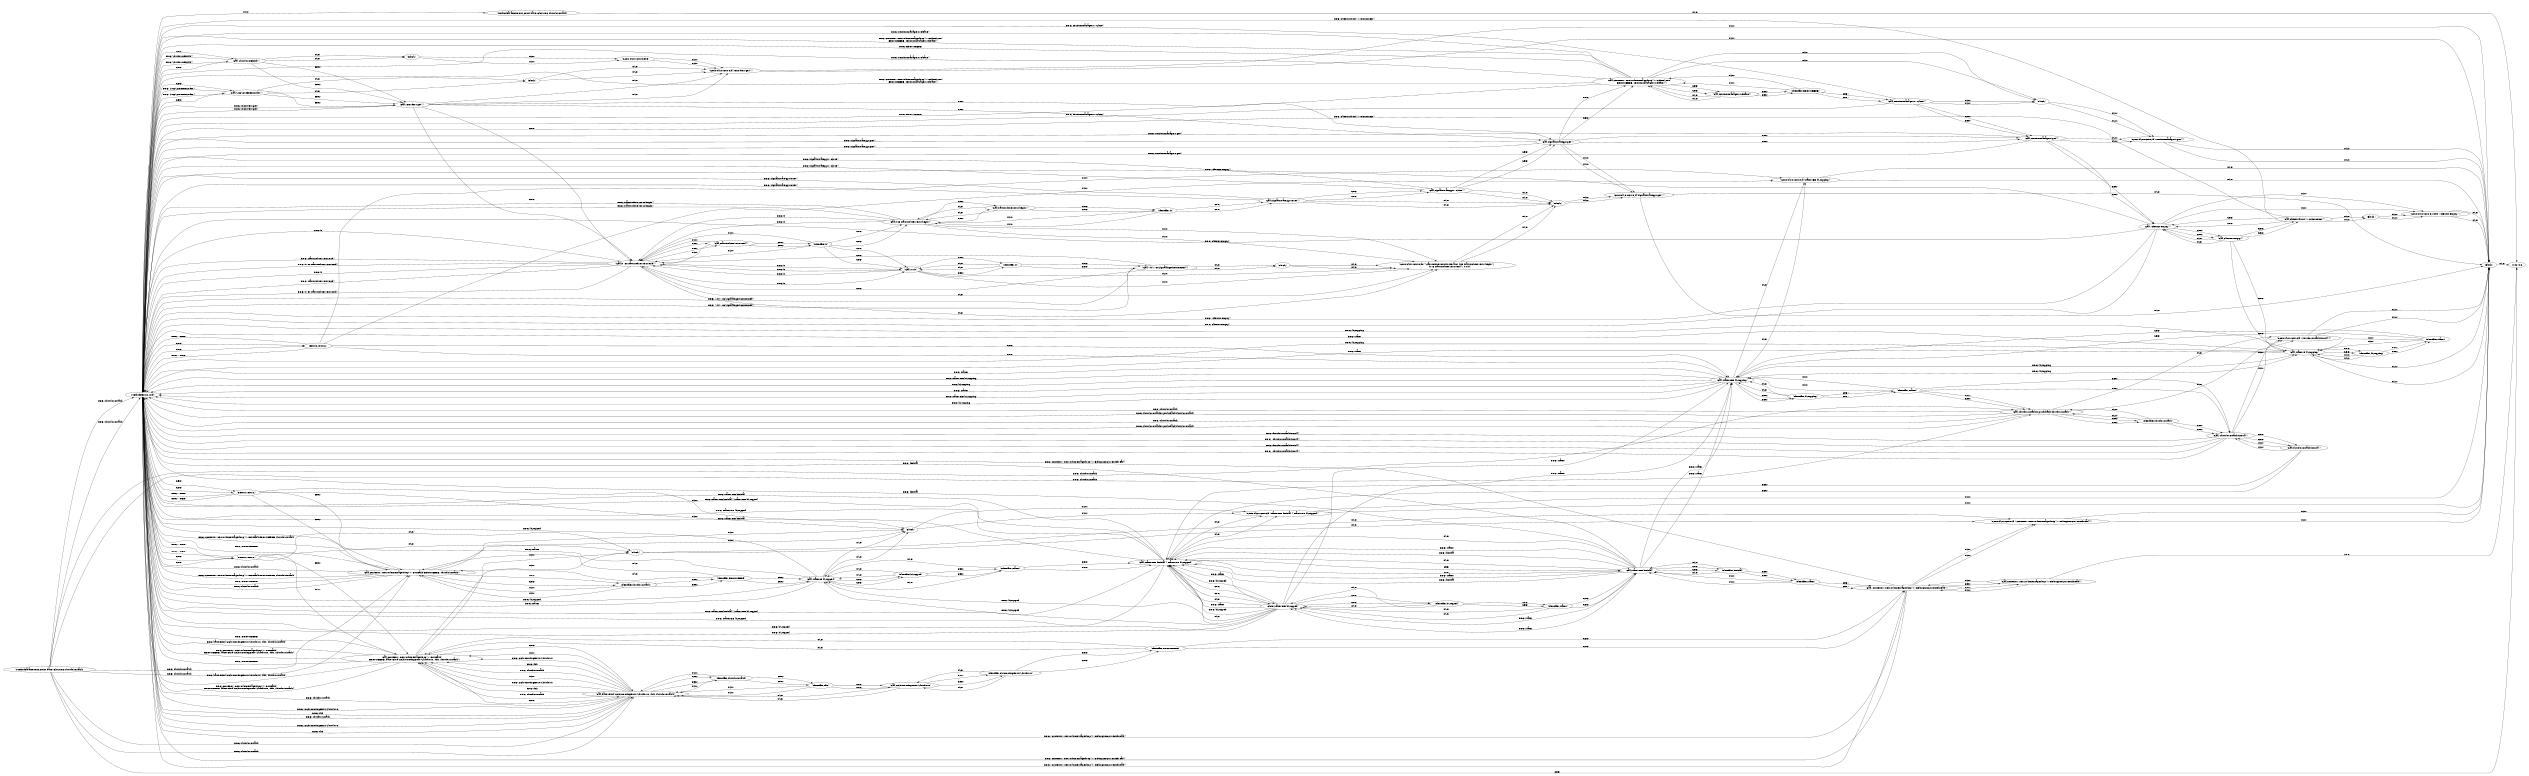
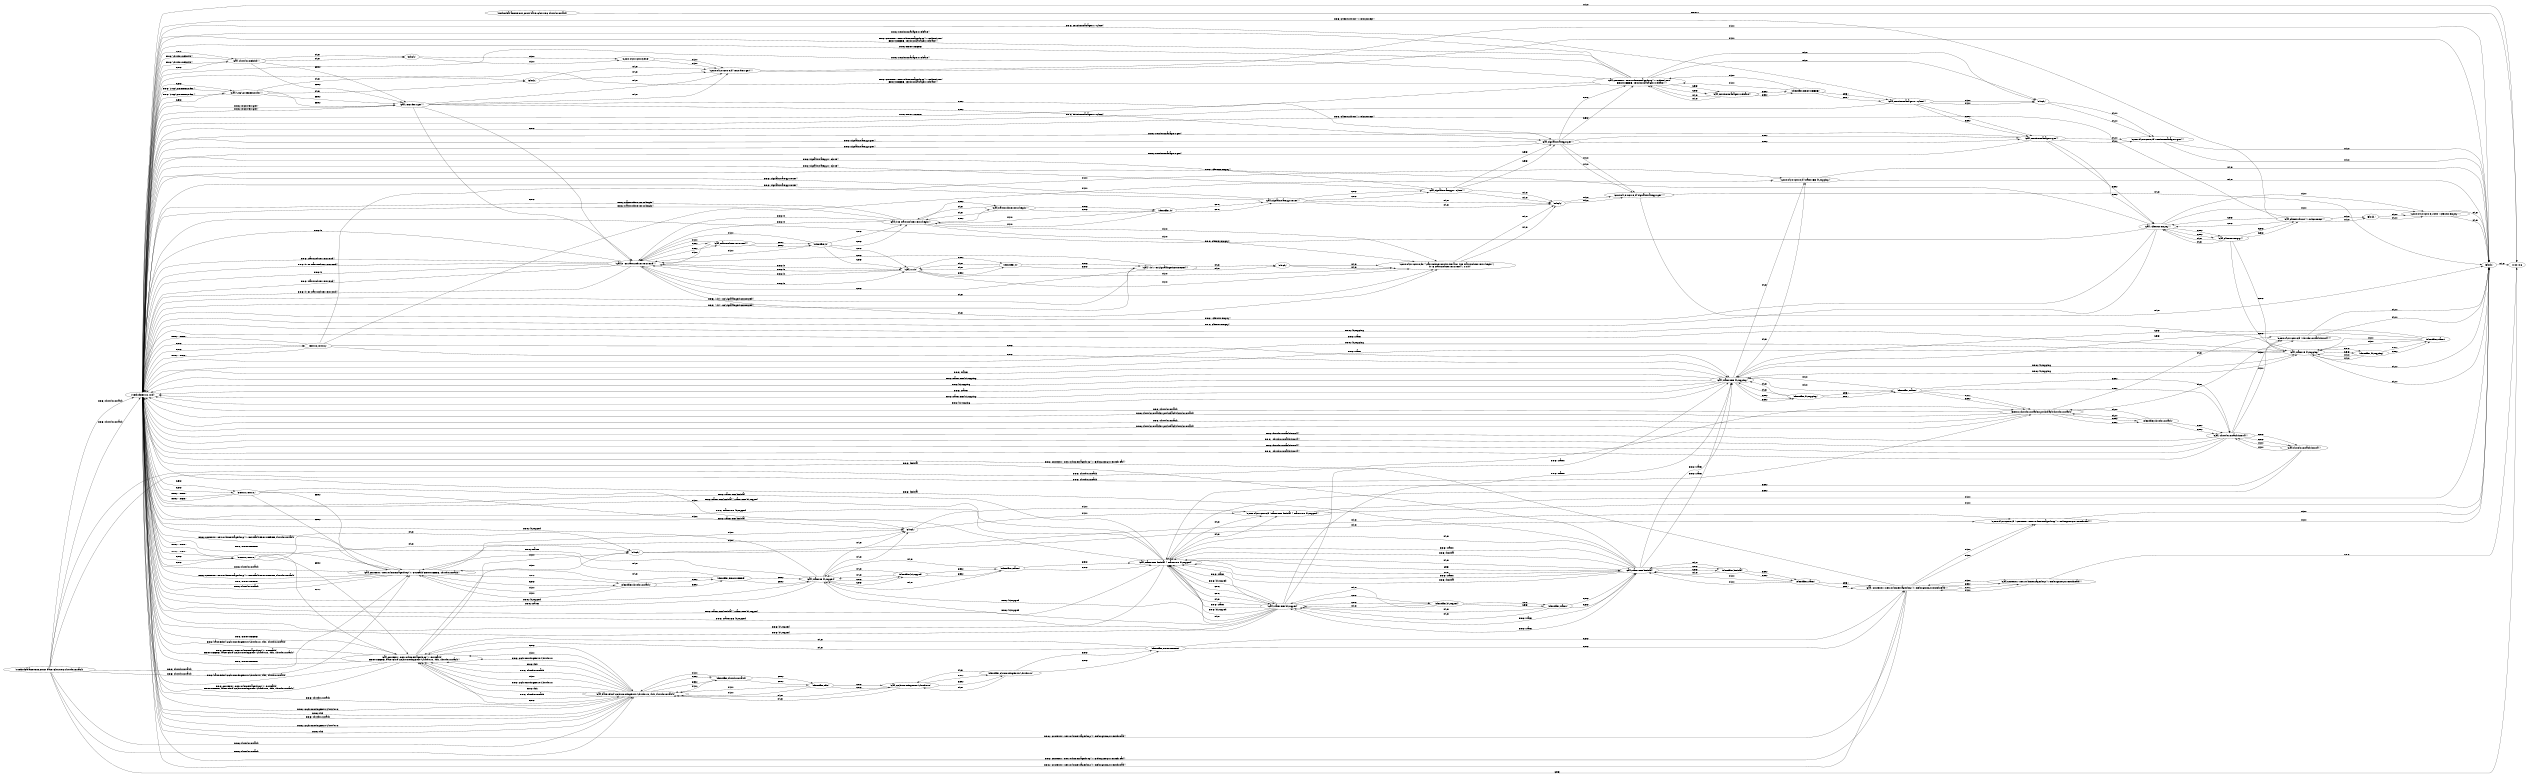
(1696, 12) -> (1696, 12)
(157, 44) -> (1268, 6)
(2042, 412) -> (2042, 412)
(1283, 606) -> (1283, 606)
